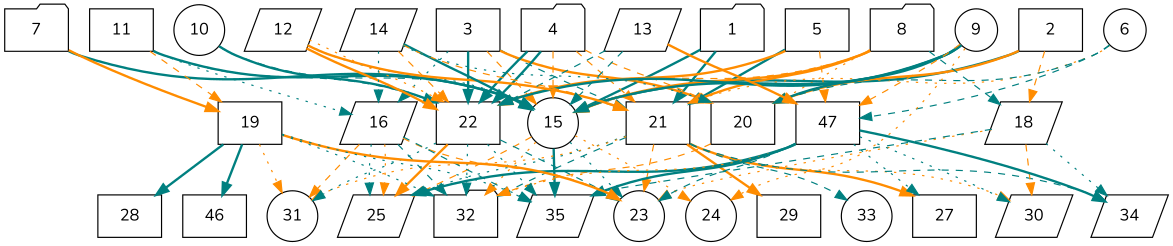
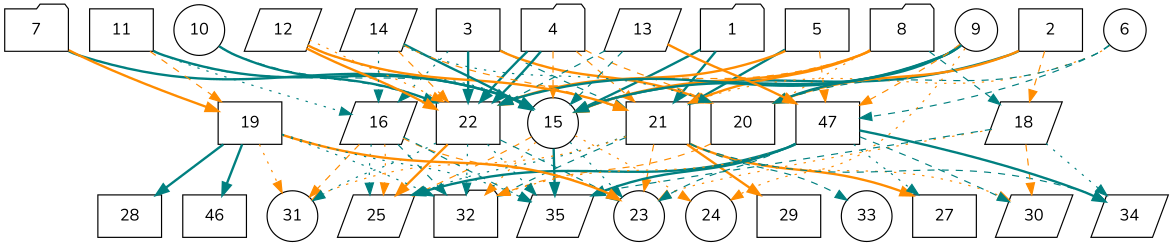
(499, 65) -> none
(923, 163) -> (923, 163)
